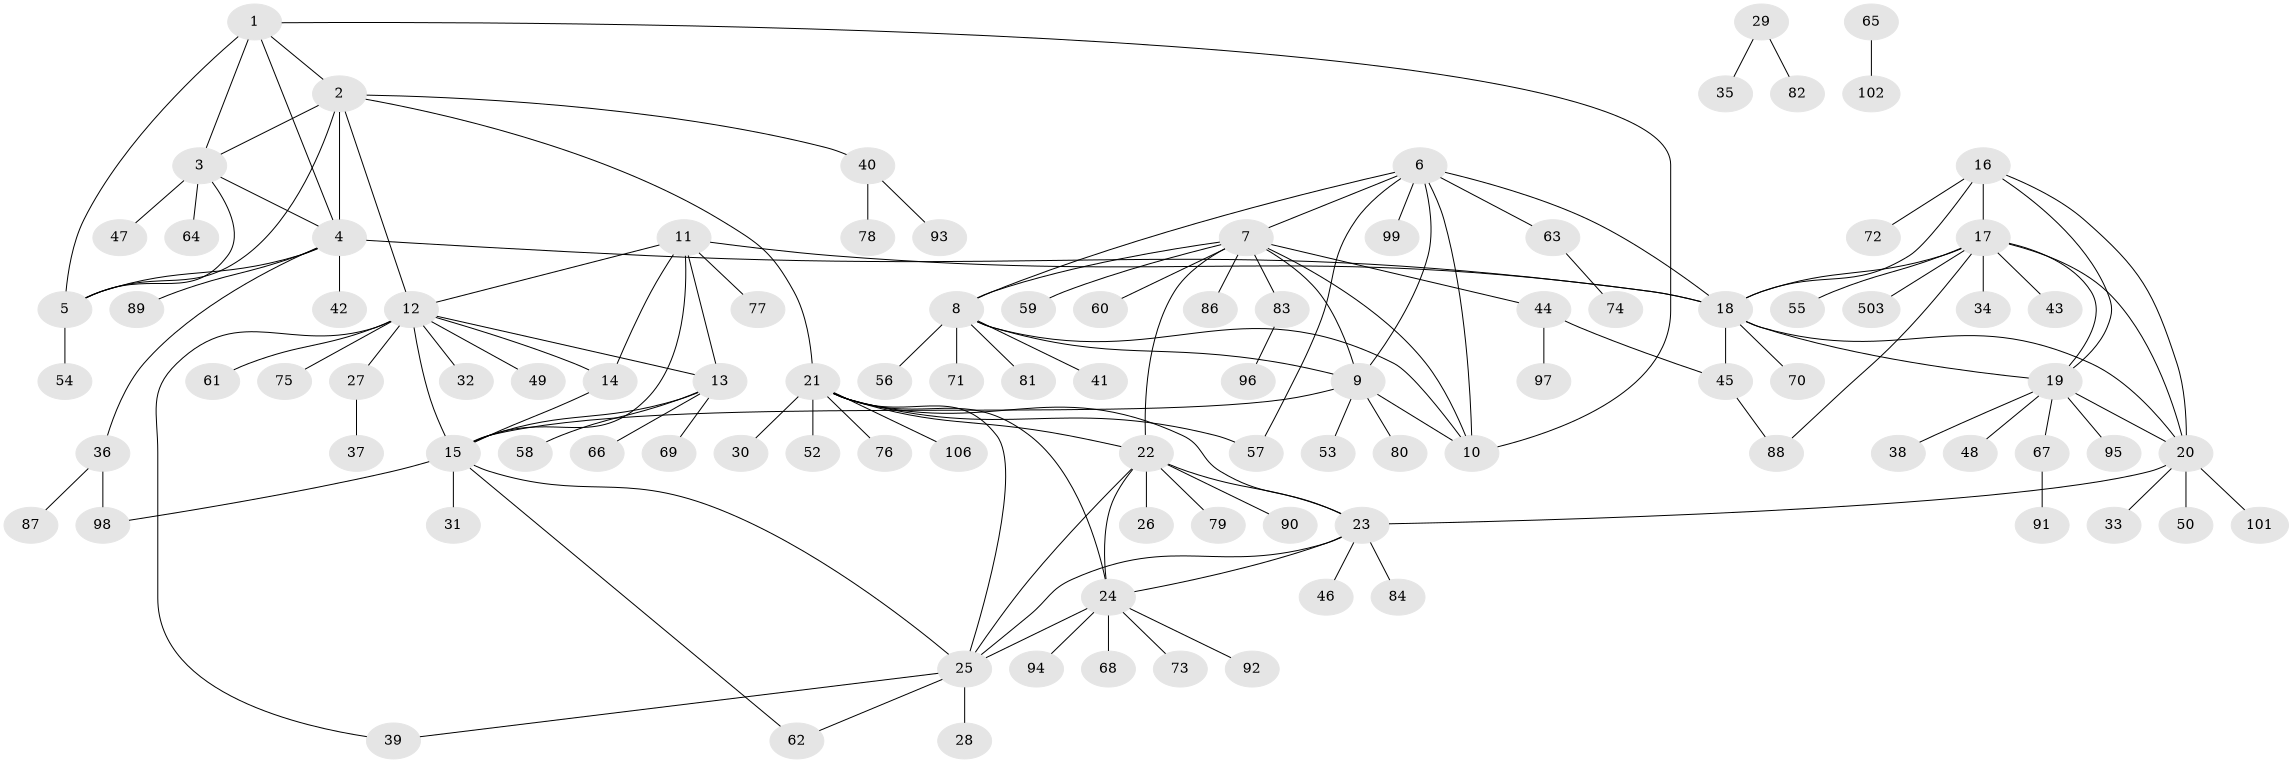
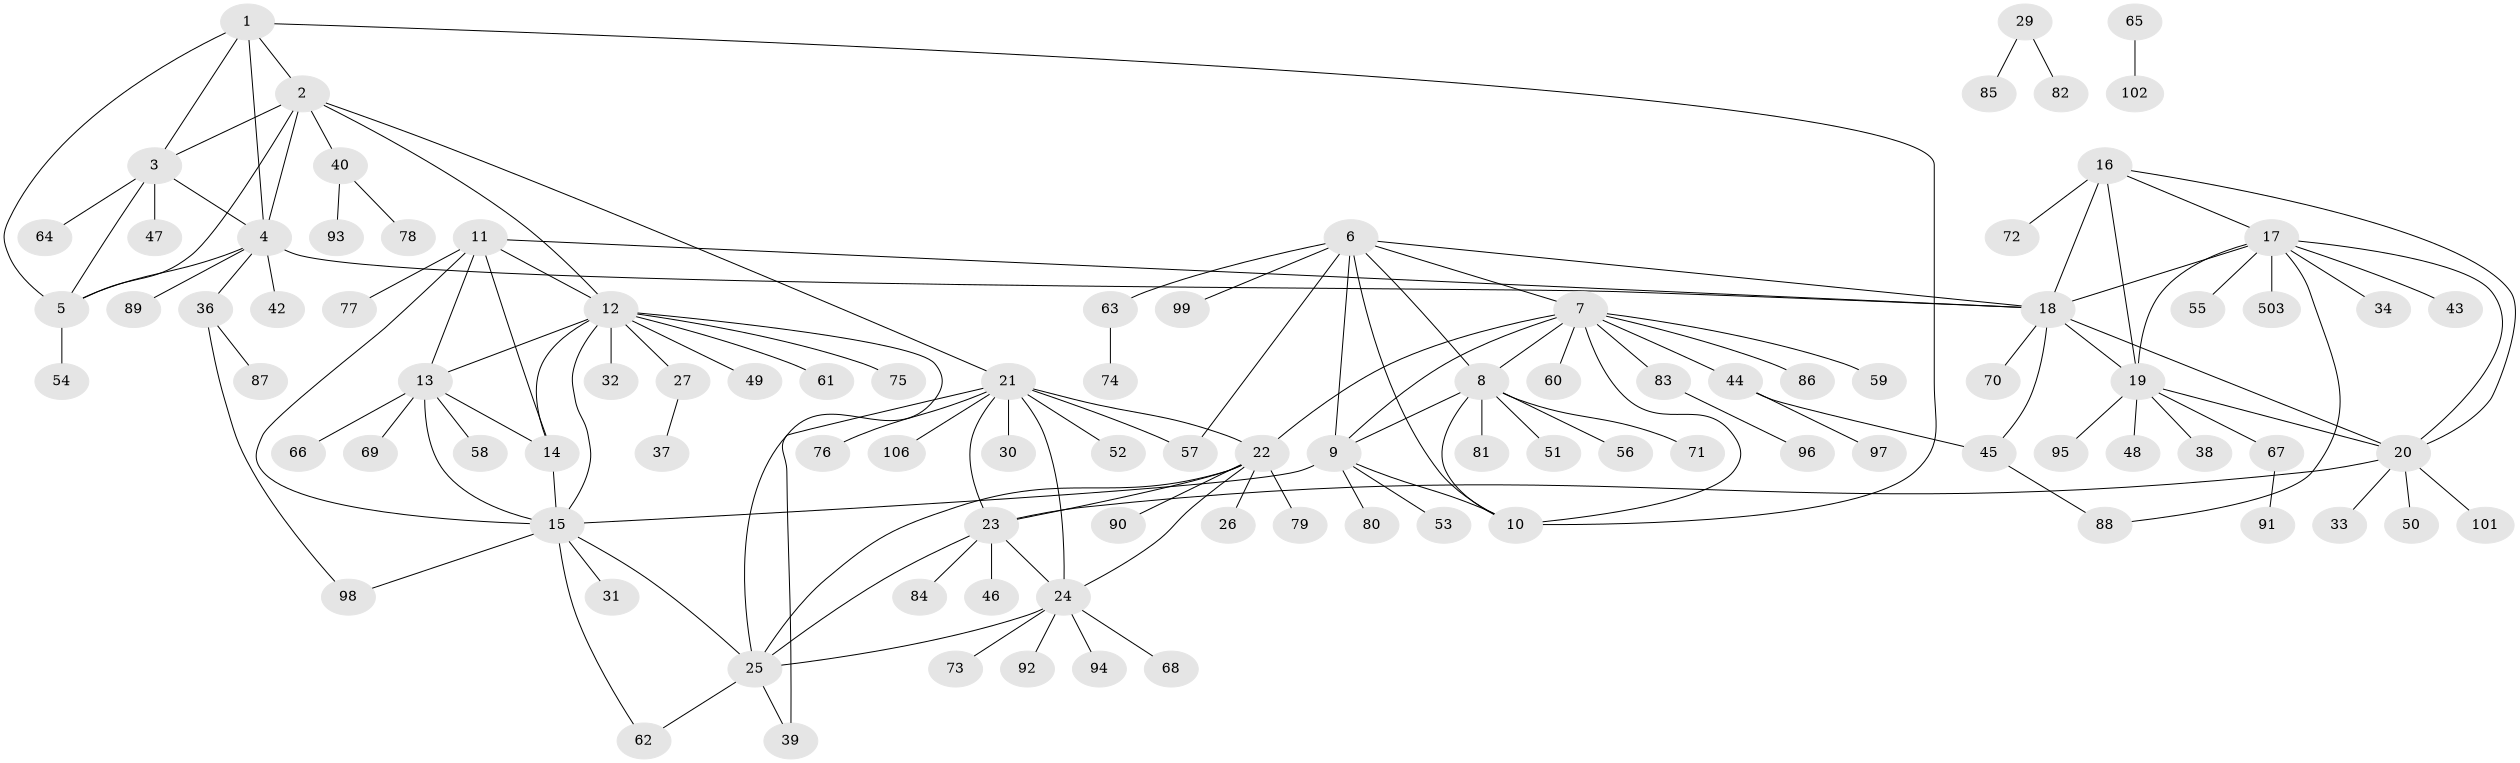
(1726, 94) -> (1989, 94)
(1100, 381) -> (1554, 453)
none -> (489, 417)
(965, 741) -> none
